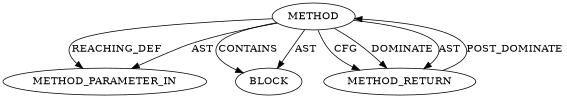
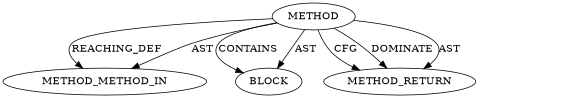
(435, 29) -> none
(105, 82) -> (105, 82)
